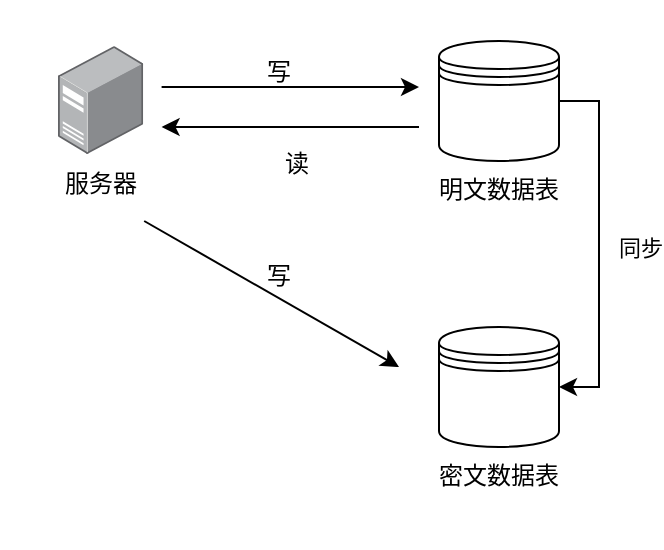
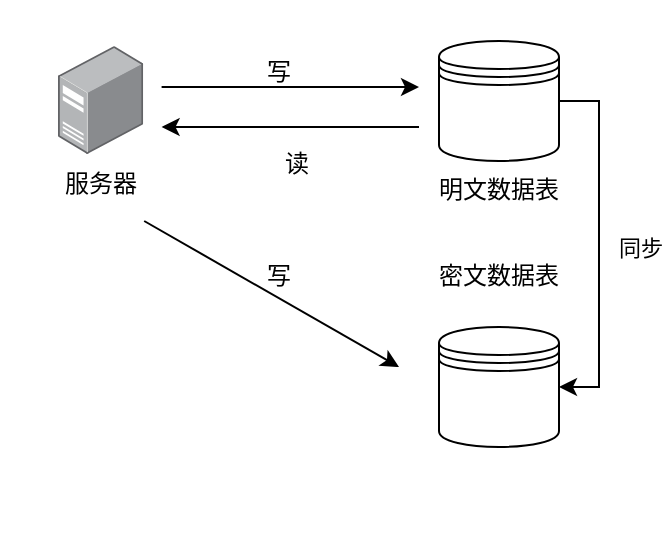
(499, 477) -> (499, 277)
